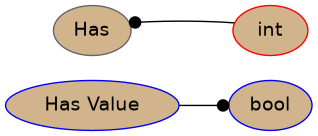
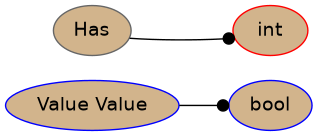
(188, 21) -> (176, 40)
(92, 105) -> (92, 105)
